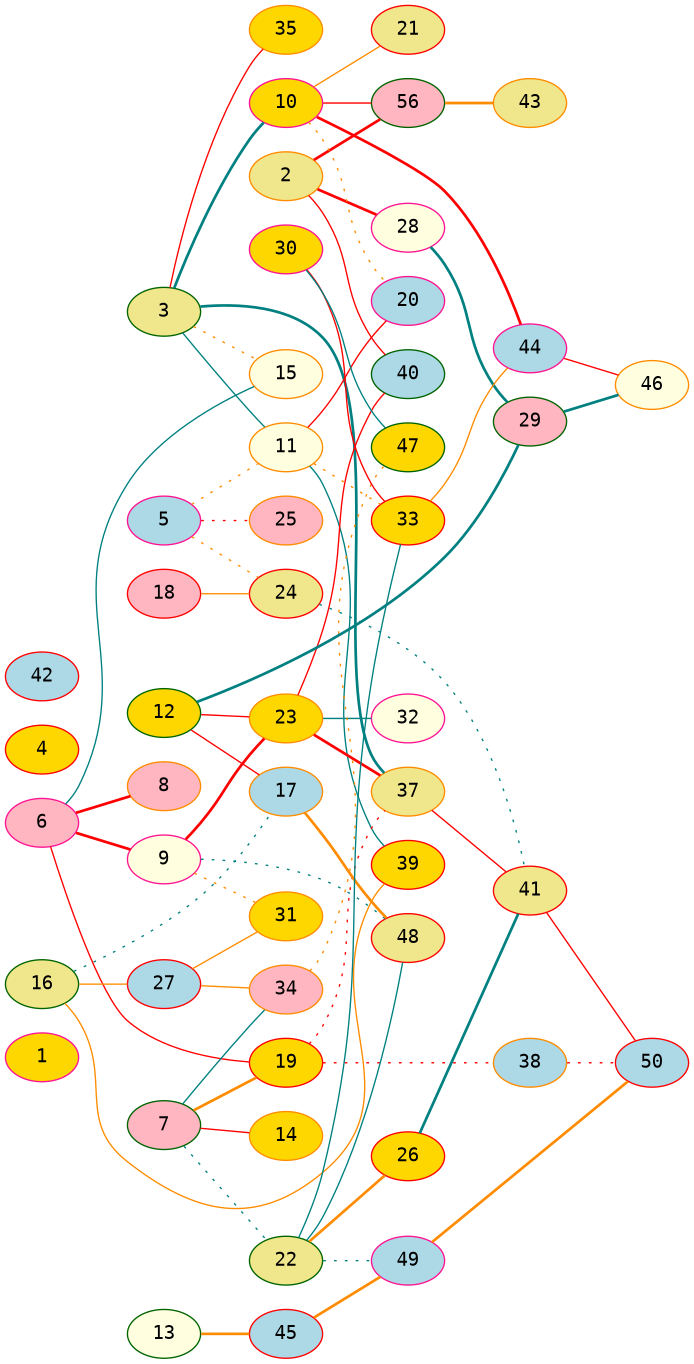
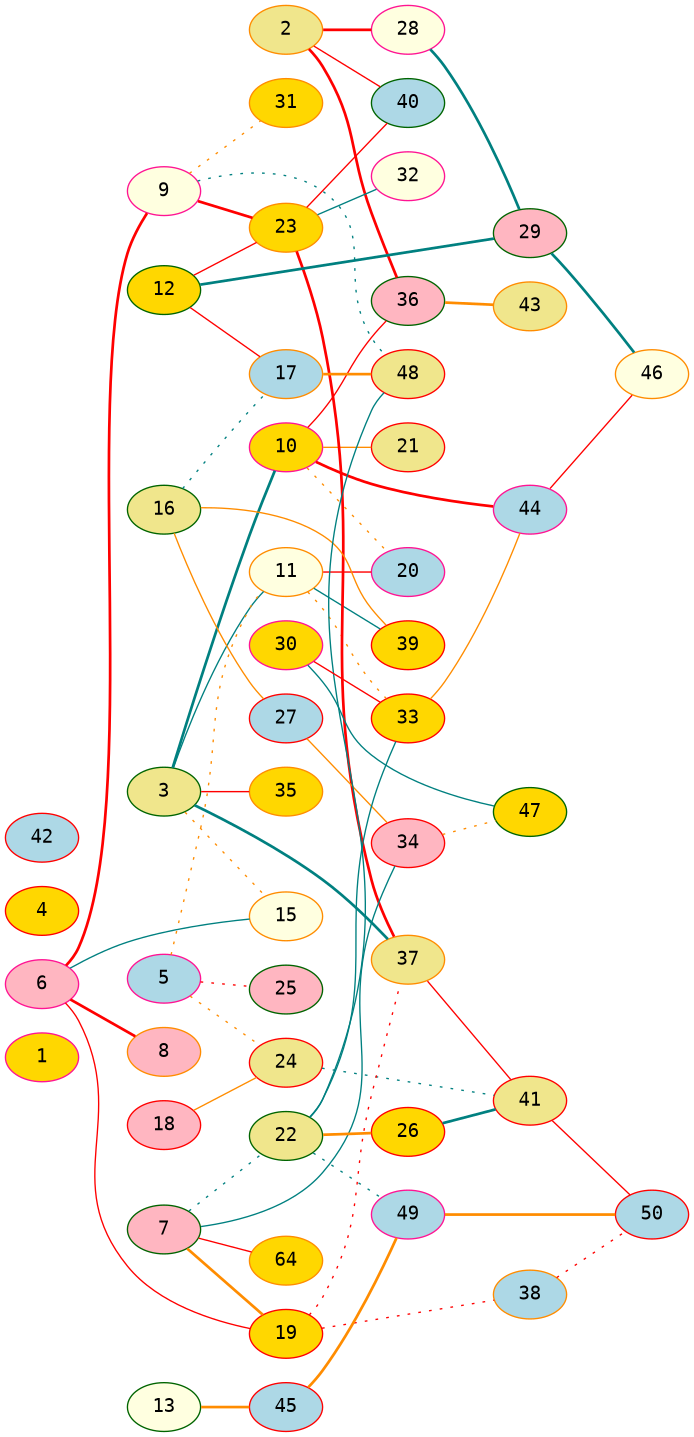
(408, 103) -> (408, 301)
(286, 521) -> (286, 990)
(225, 950) -> none
(286, 990) -> (408, 843)
(286, 1136) -> (286, 1261)
